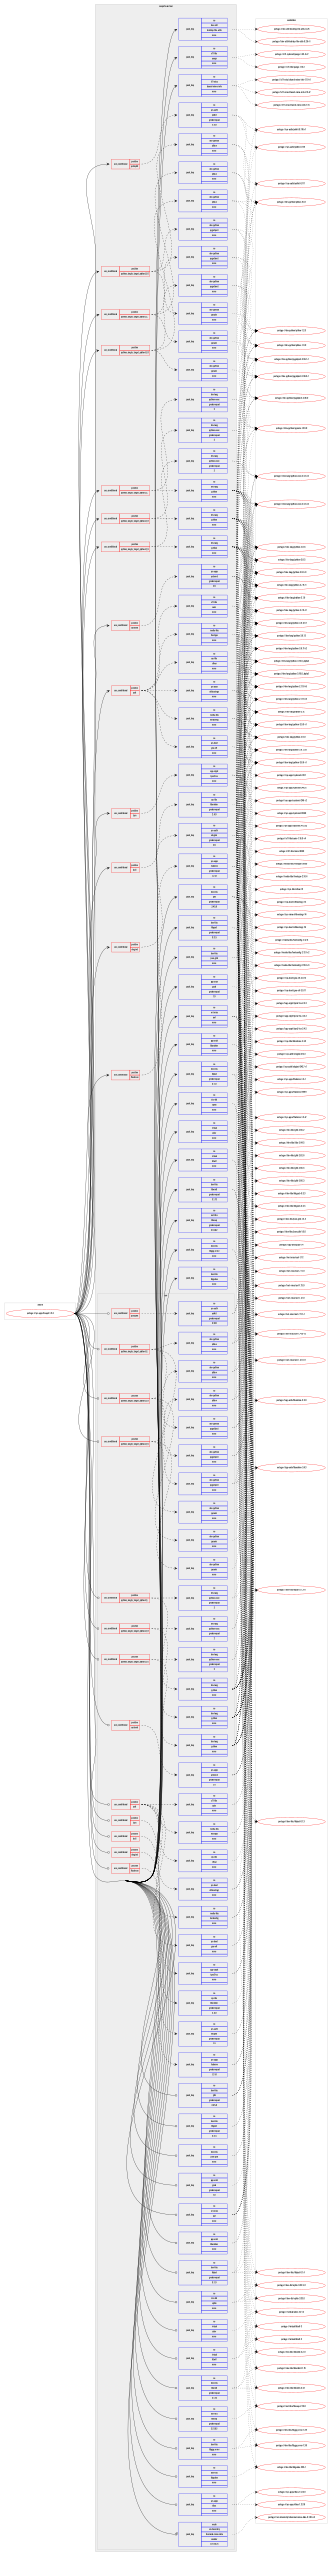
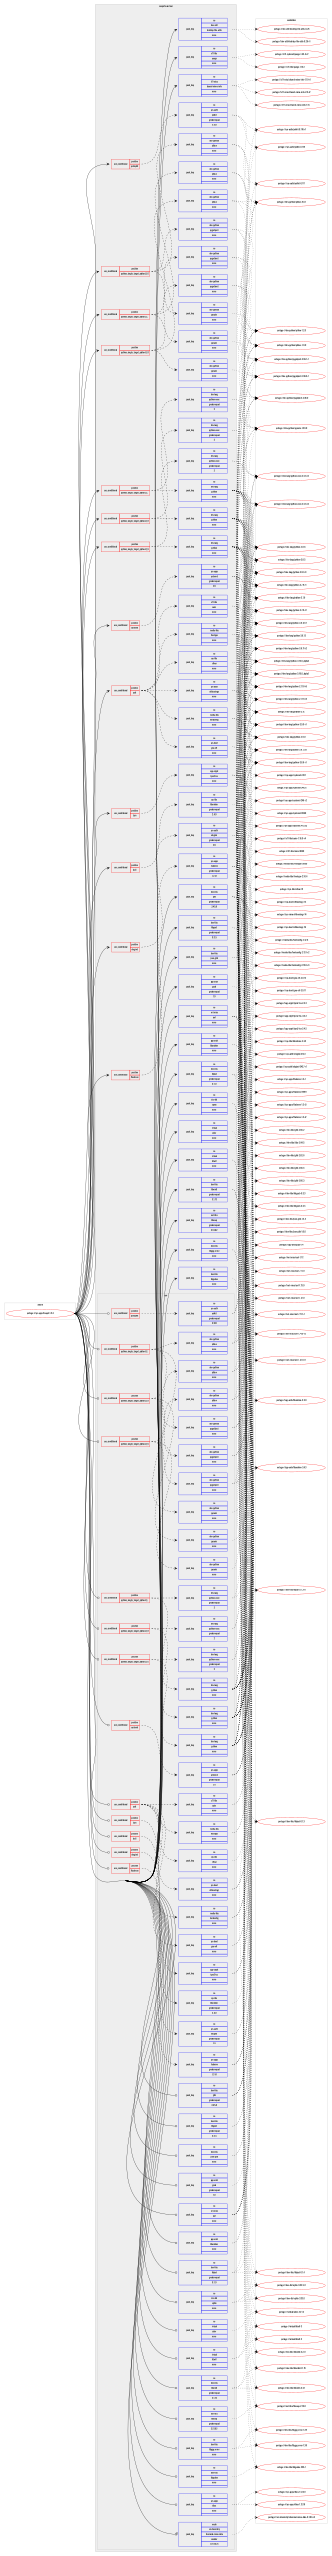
none -> (292, 1105)
